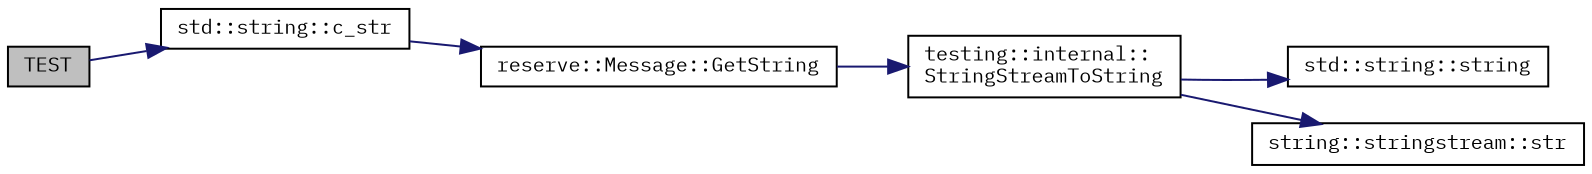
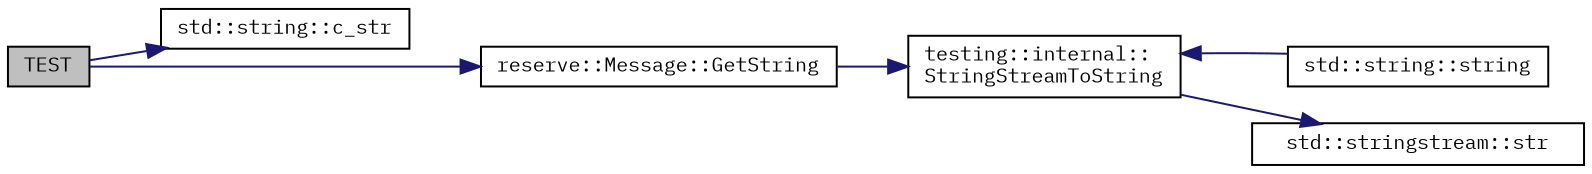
(435, 44) -> (275, 67)
(1224, 80) -> (1245, 53)
(1418, 144) -> (1418, 144)
